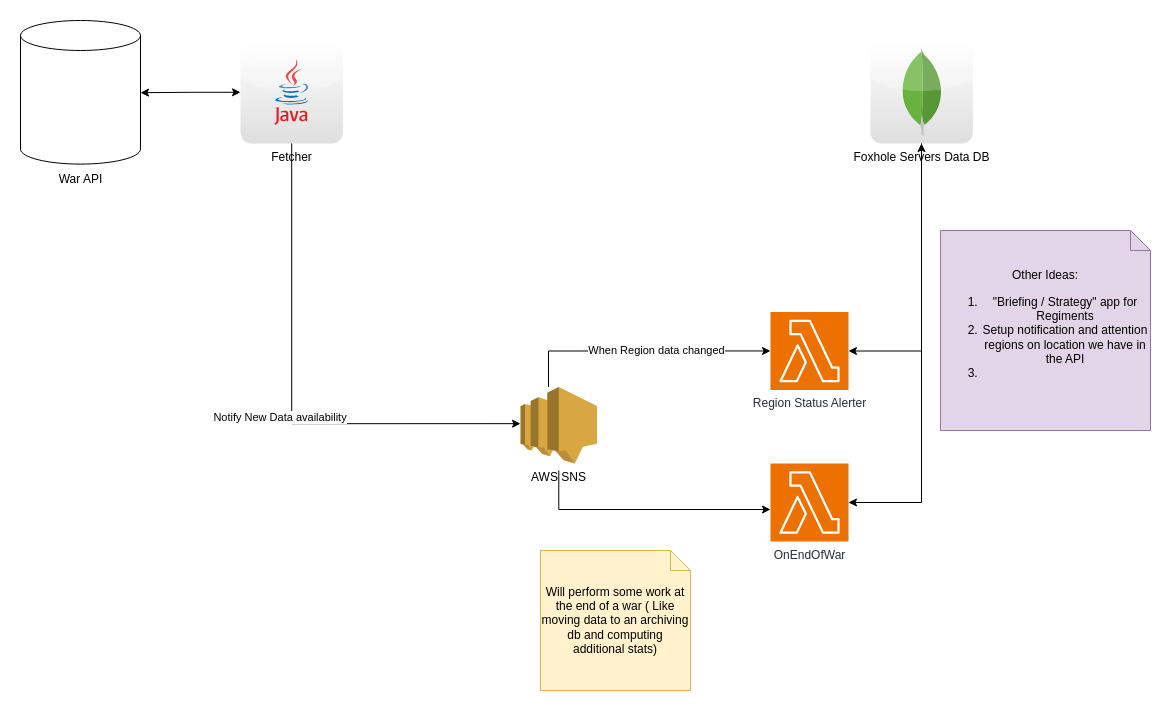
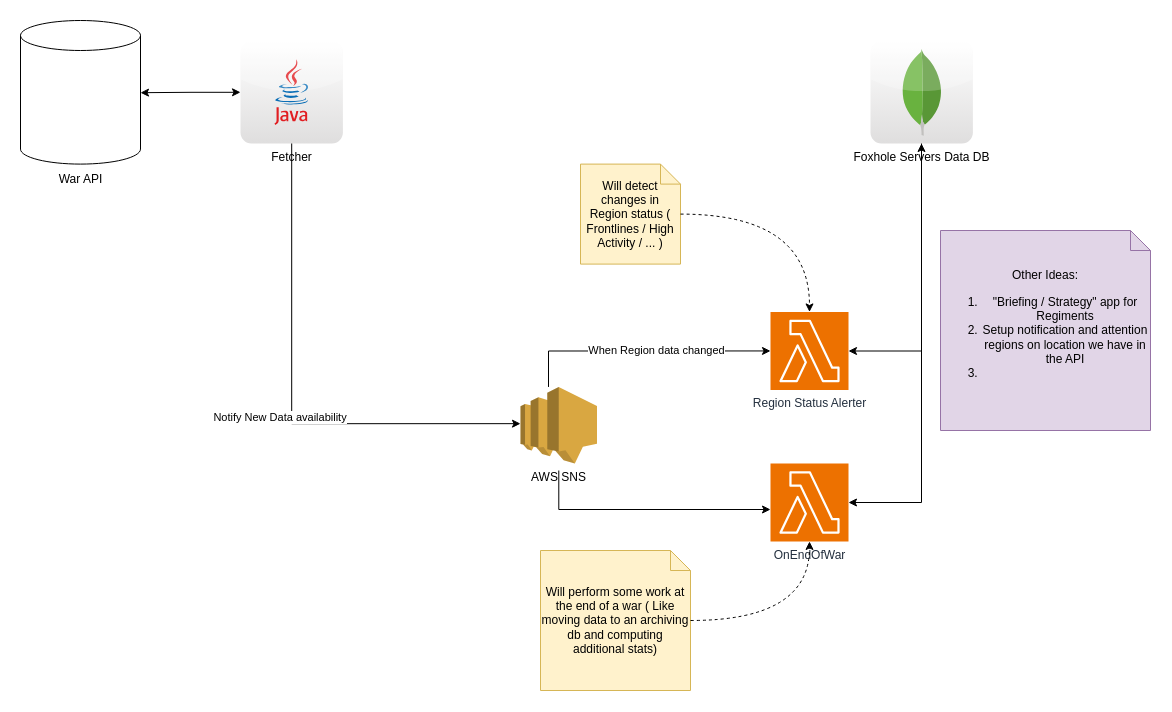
none -> (631, 214)
none -> (767, 231)
none -> (767, 609)
